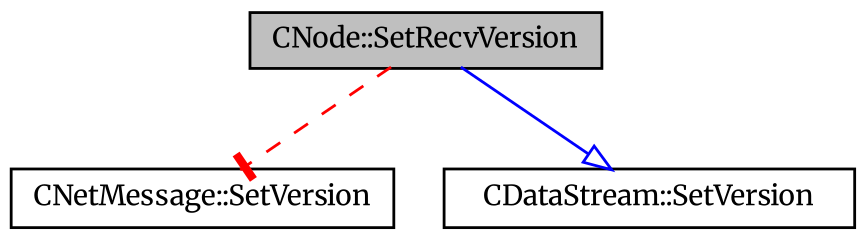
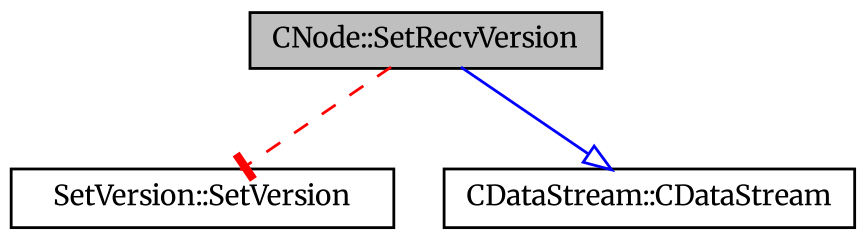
(202, 198) -> (202, 198)
(649, 198) -> (649, 198)
